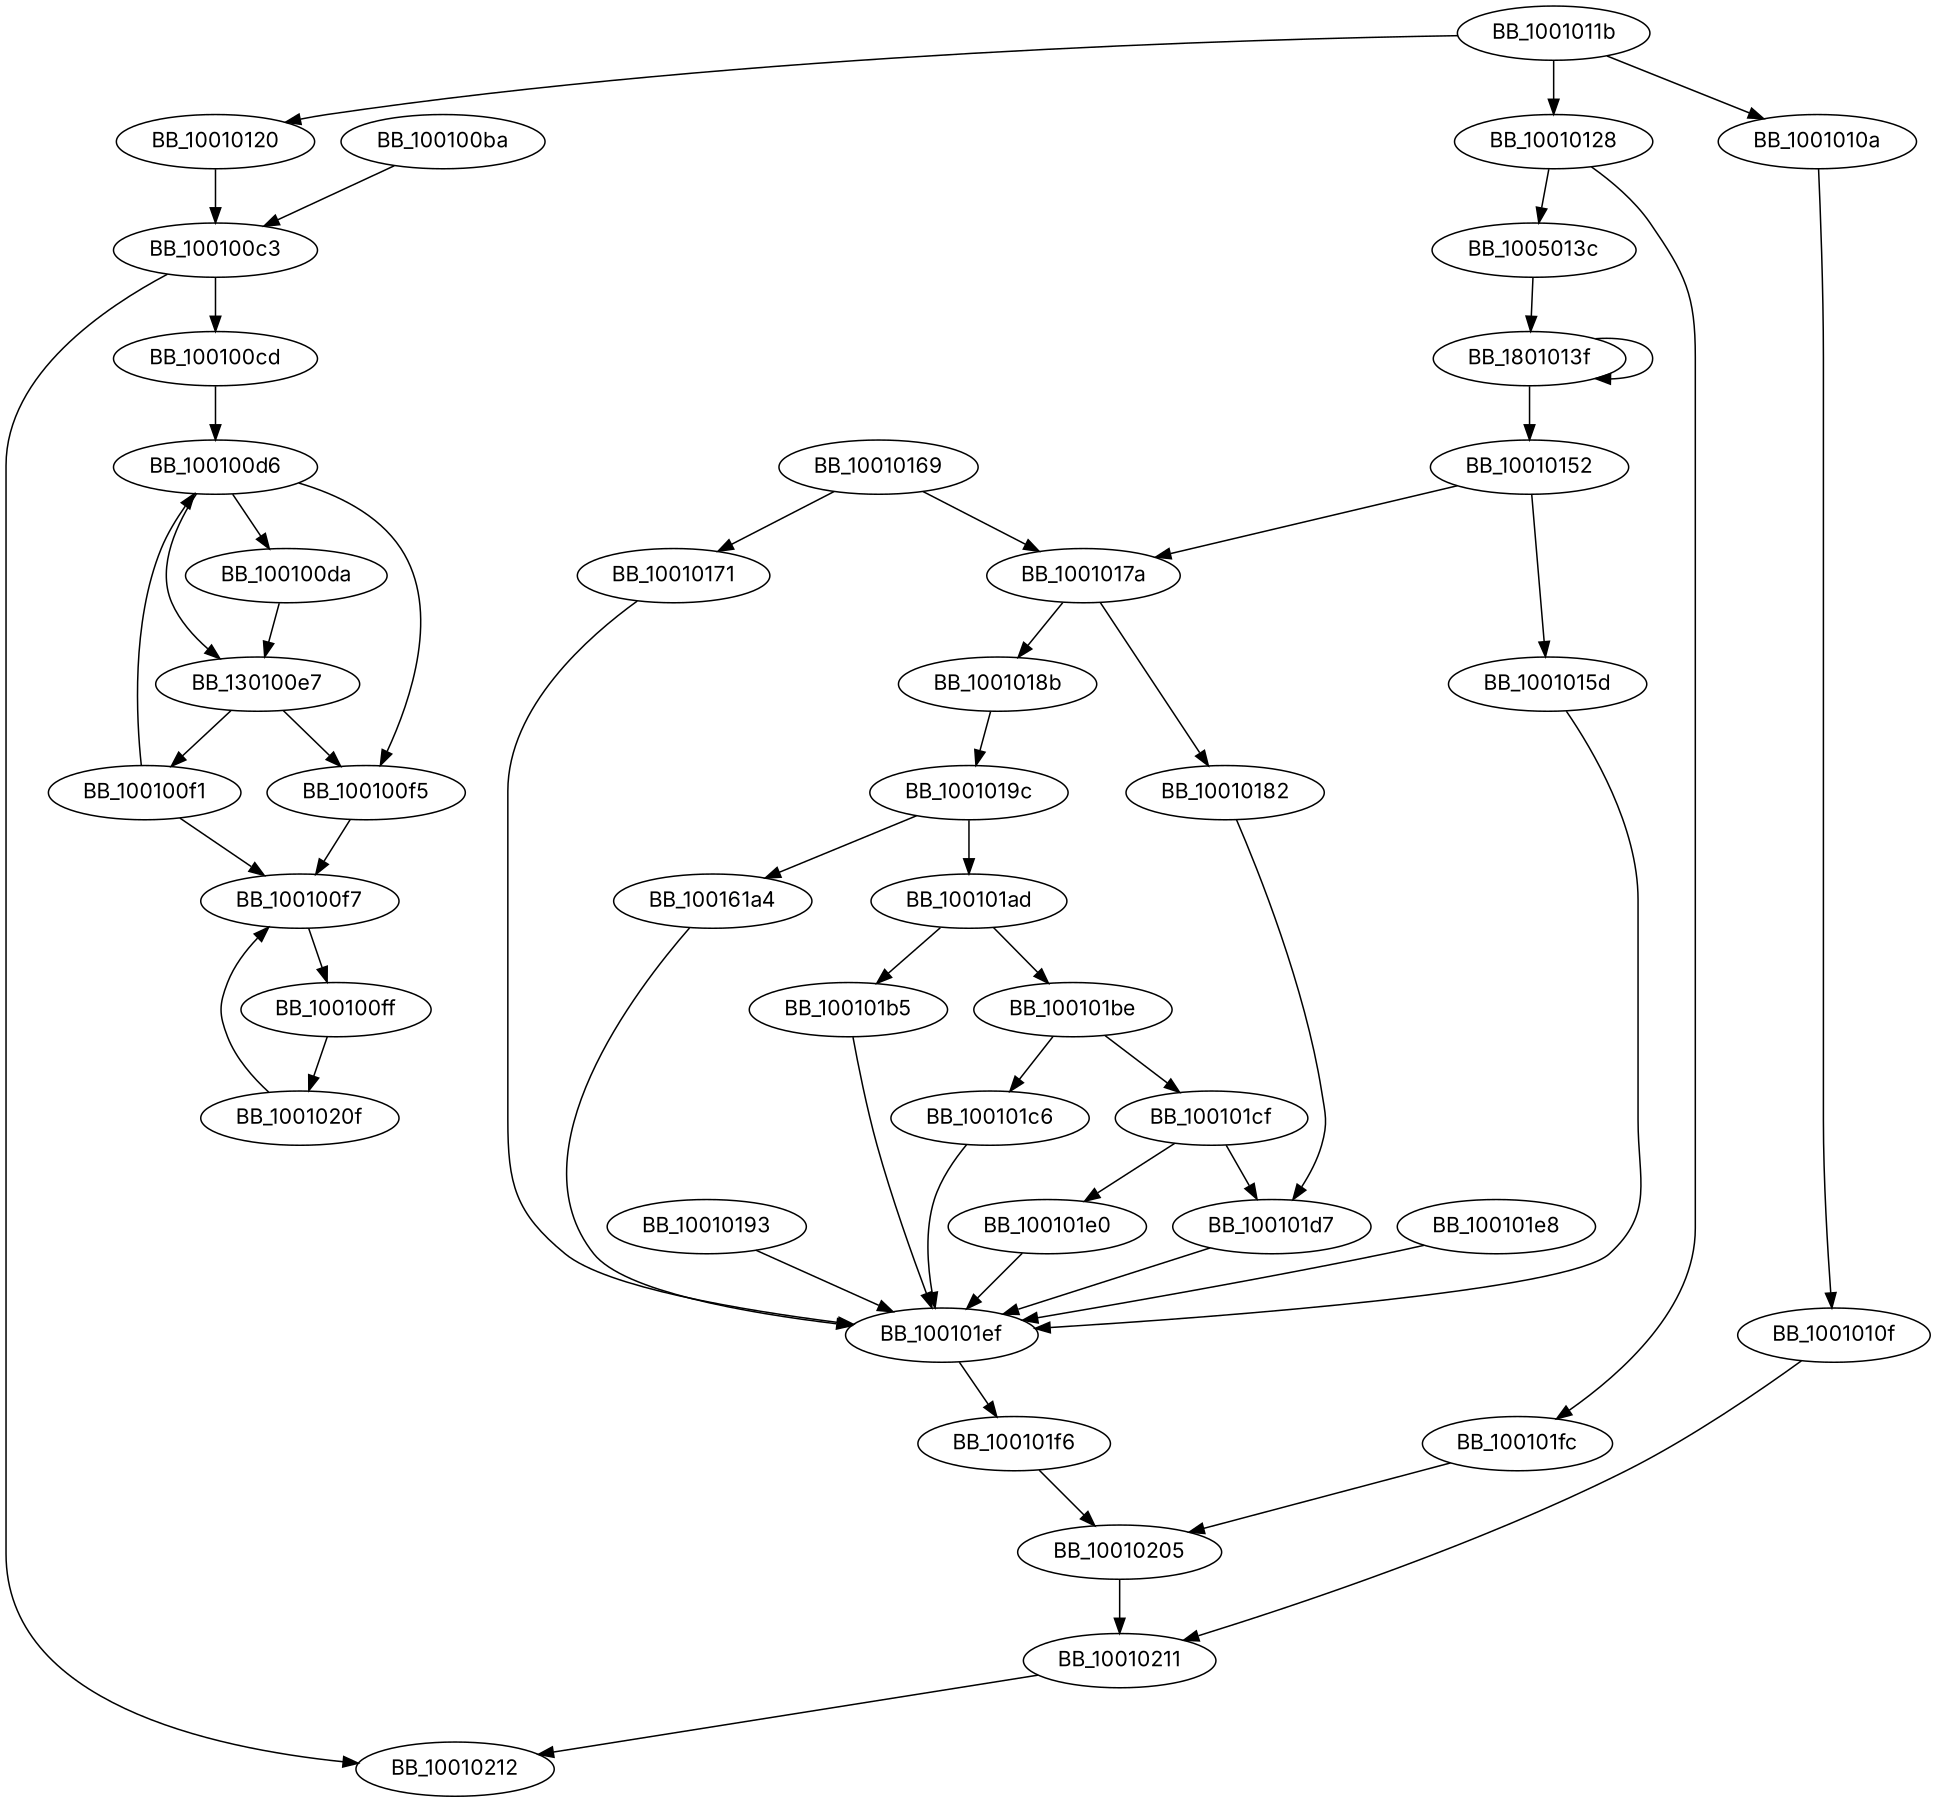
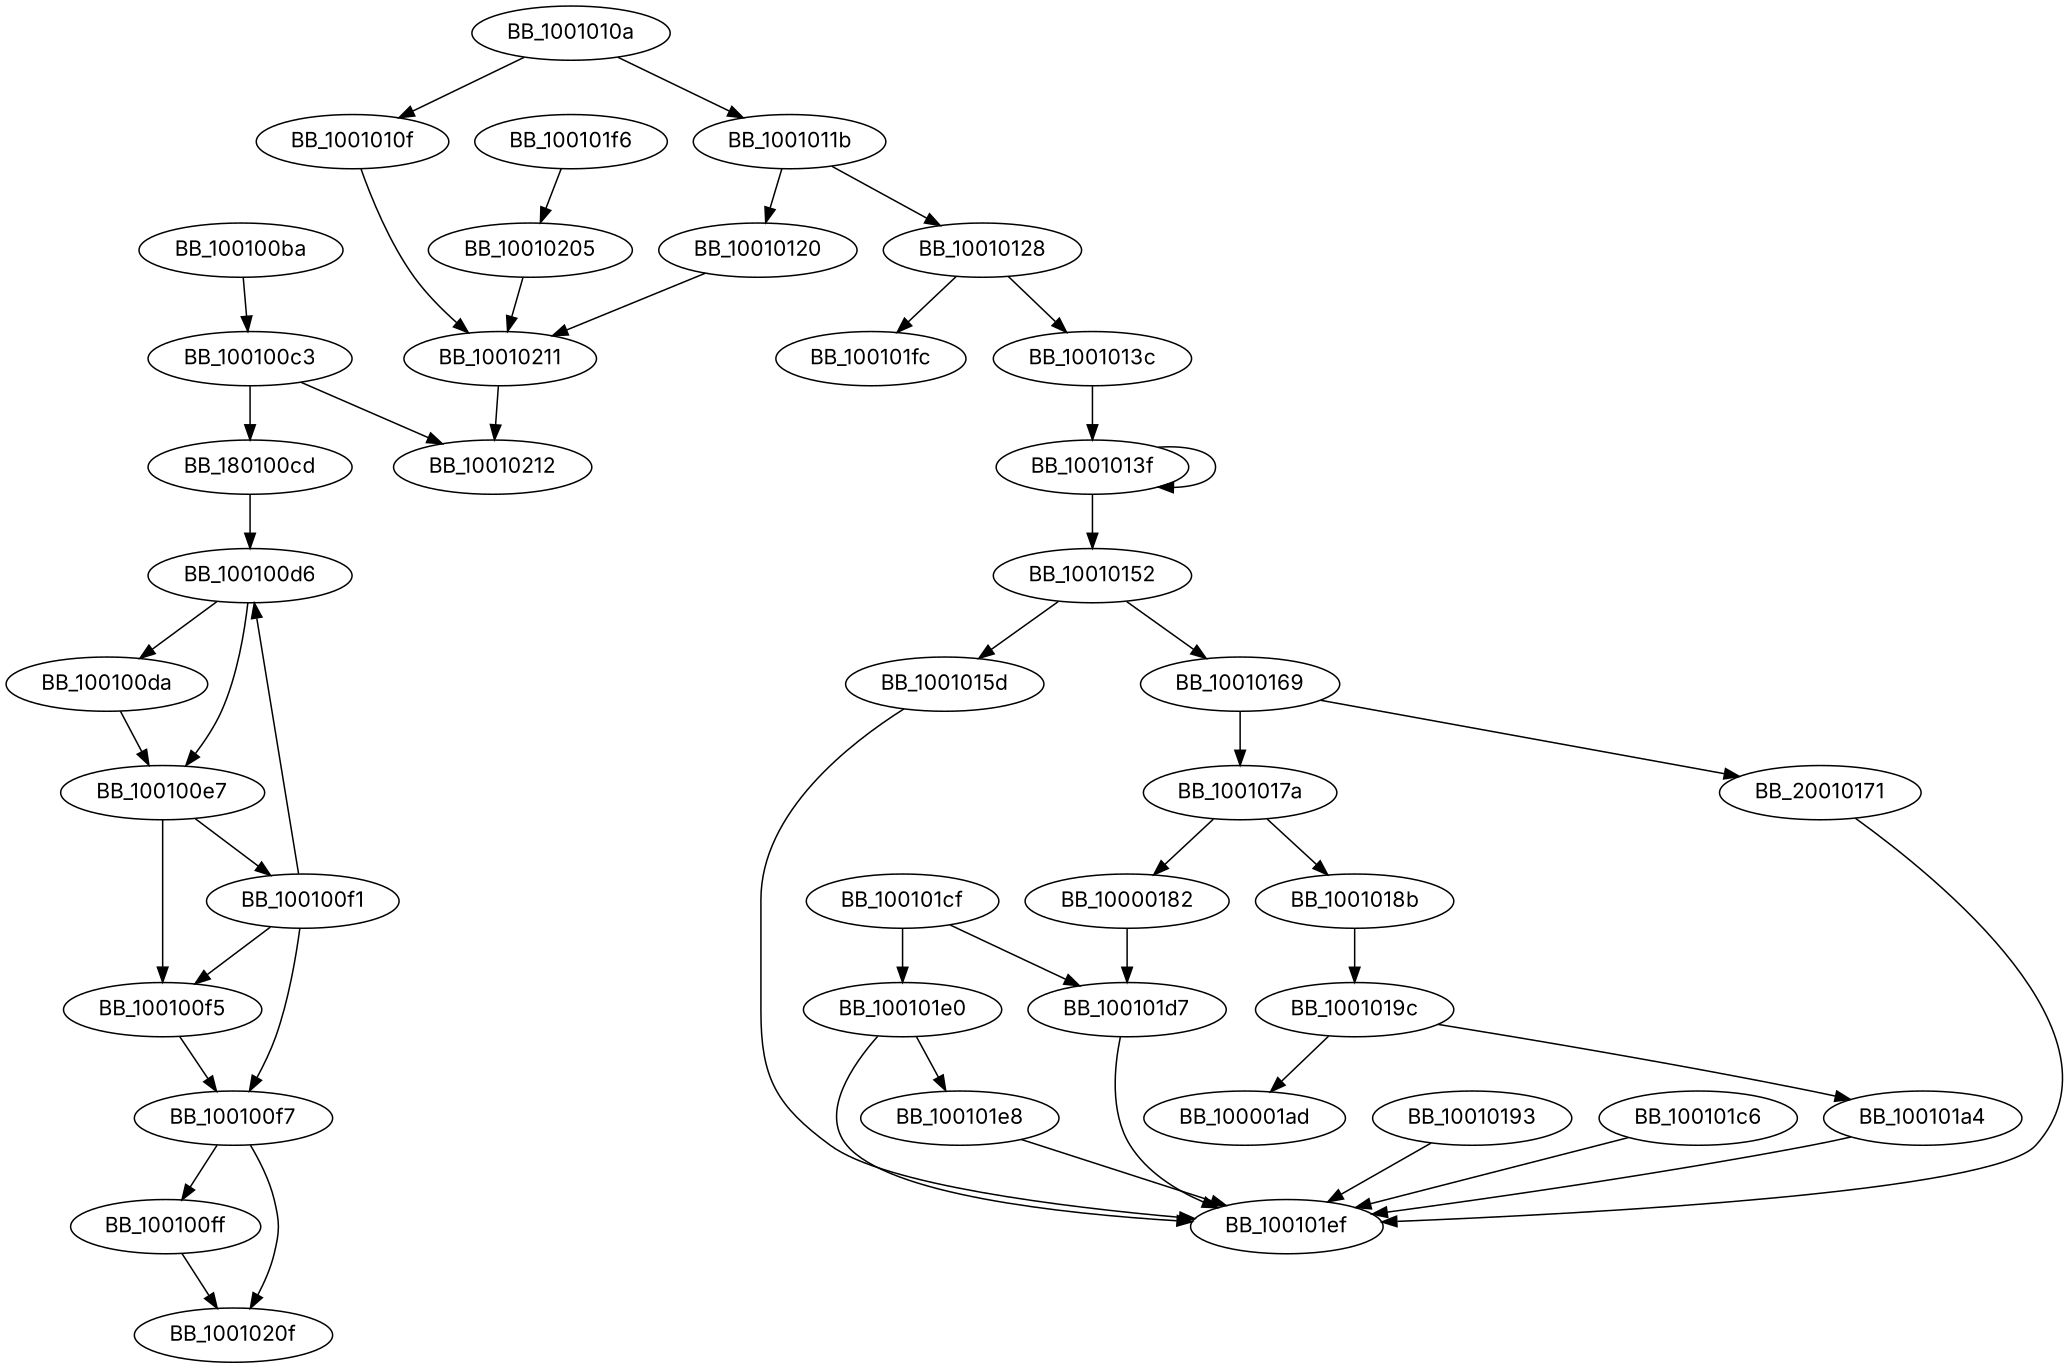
(1678, 84) -> (674, 84)
(215, 189) -> (636, 302)
(1534, 250) -> (1092, 359)
(215, 359) -> (250, 467)
(1530, 359) -> (1092, 467)
(1314, 520) -> (1160, 626)
(674, 576) -> (1820, 793)
(417, 589) -> (239, 951)
(258, 684) -> (163, 793)
(1225, 793) -> (1127, 901)
(713, 901) -> (1923, 1118)
(969, 901) -> (1245, 1118)
(848, 1010) -> none
(1073, 1010) -> none
(222, 1017) -> (278, 1219)
none -> (927, 1057)
(974, 1383) -> none
(1327, 1496) -> none
